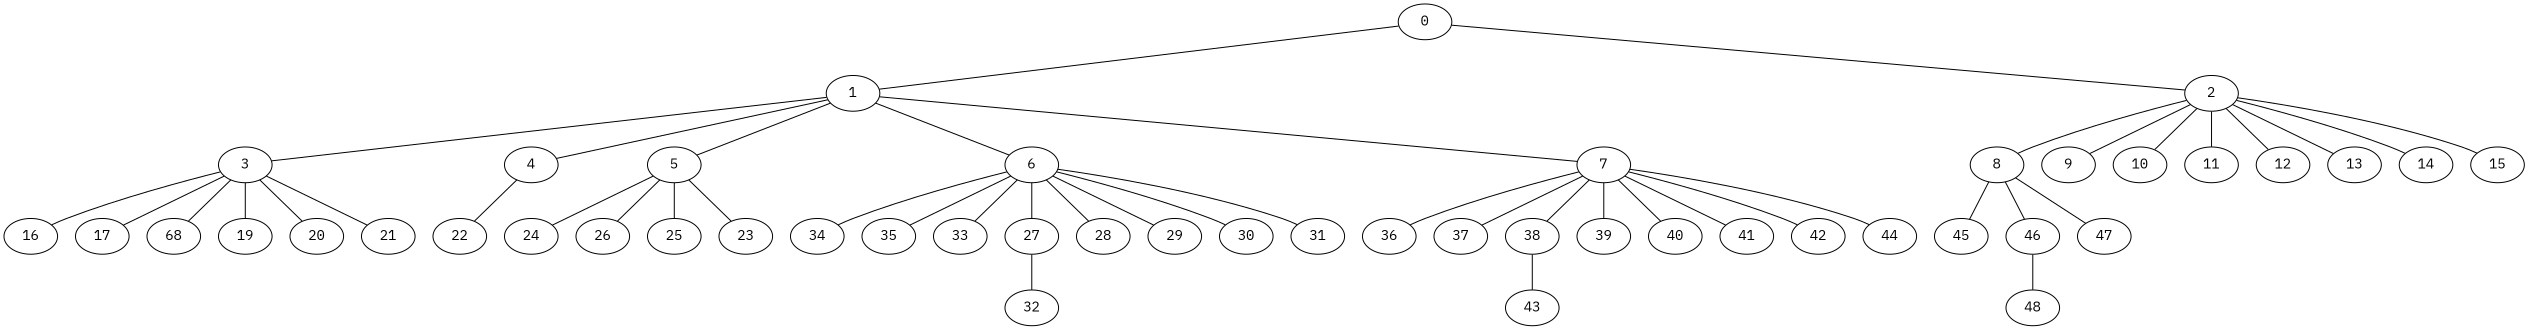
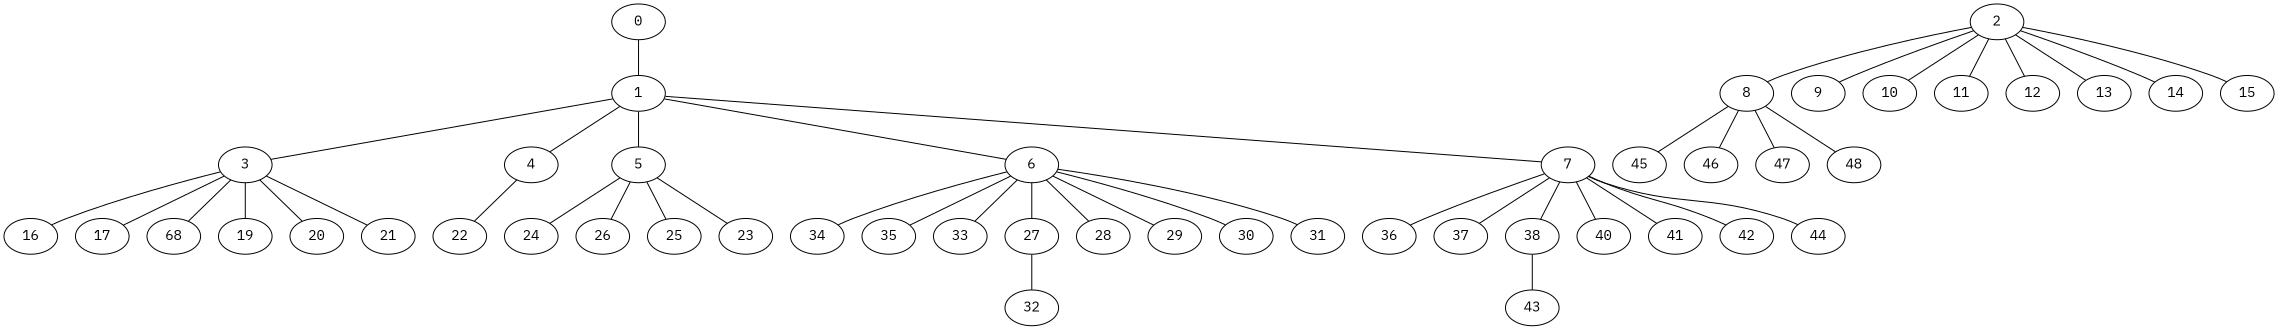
(1818, 58) -> none
(1604, 236) -> none
(2033, 272) -> (1801, 129)
